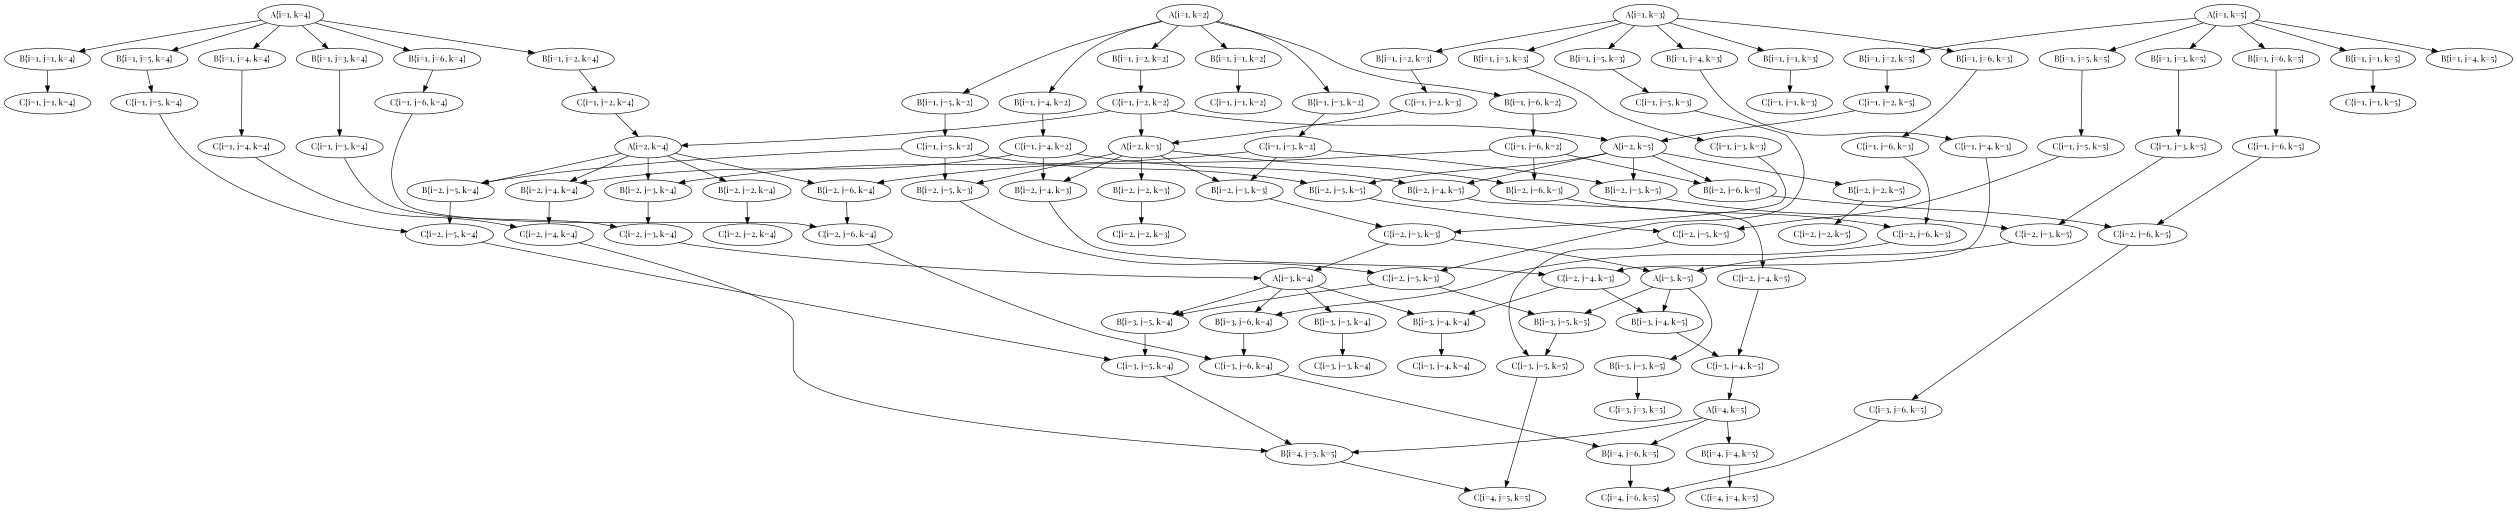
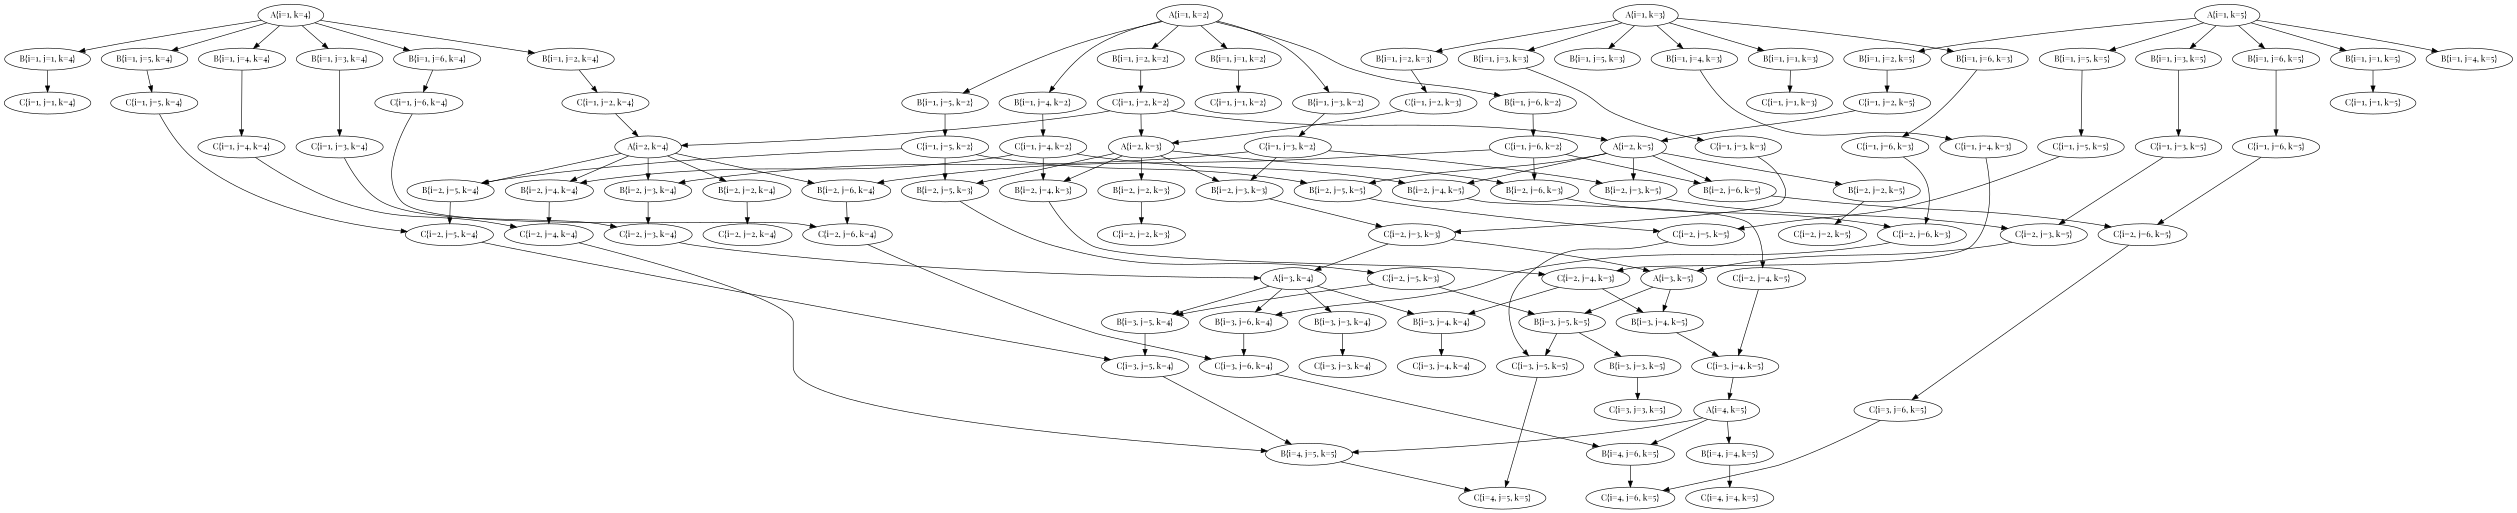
(1664, 103) -> none
(1711, 327) -> (1597, 343)
